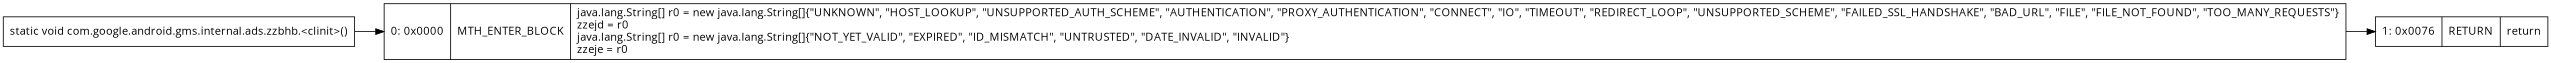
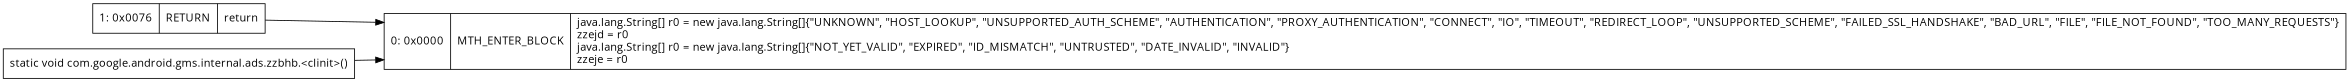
(2356, 32) -> (320, 21)
